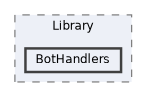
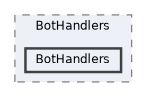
(73, 27) -> (73, 27)
